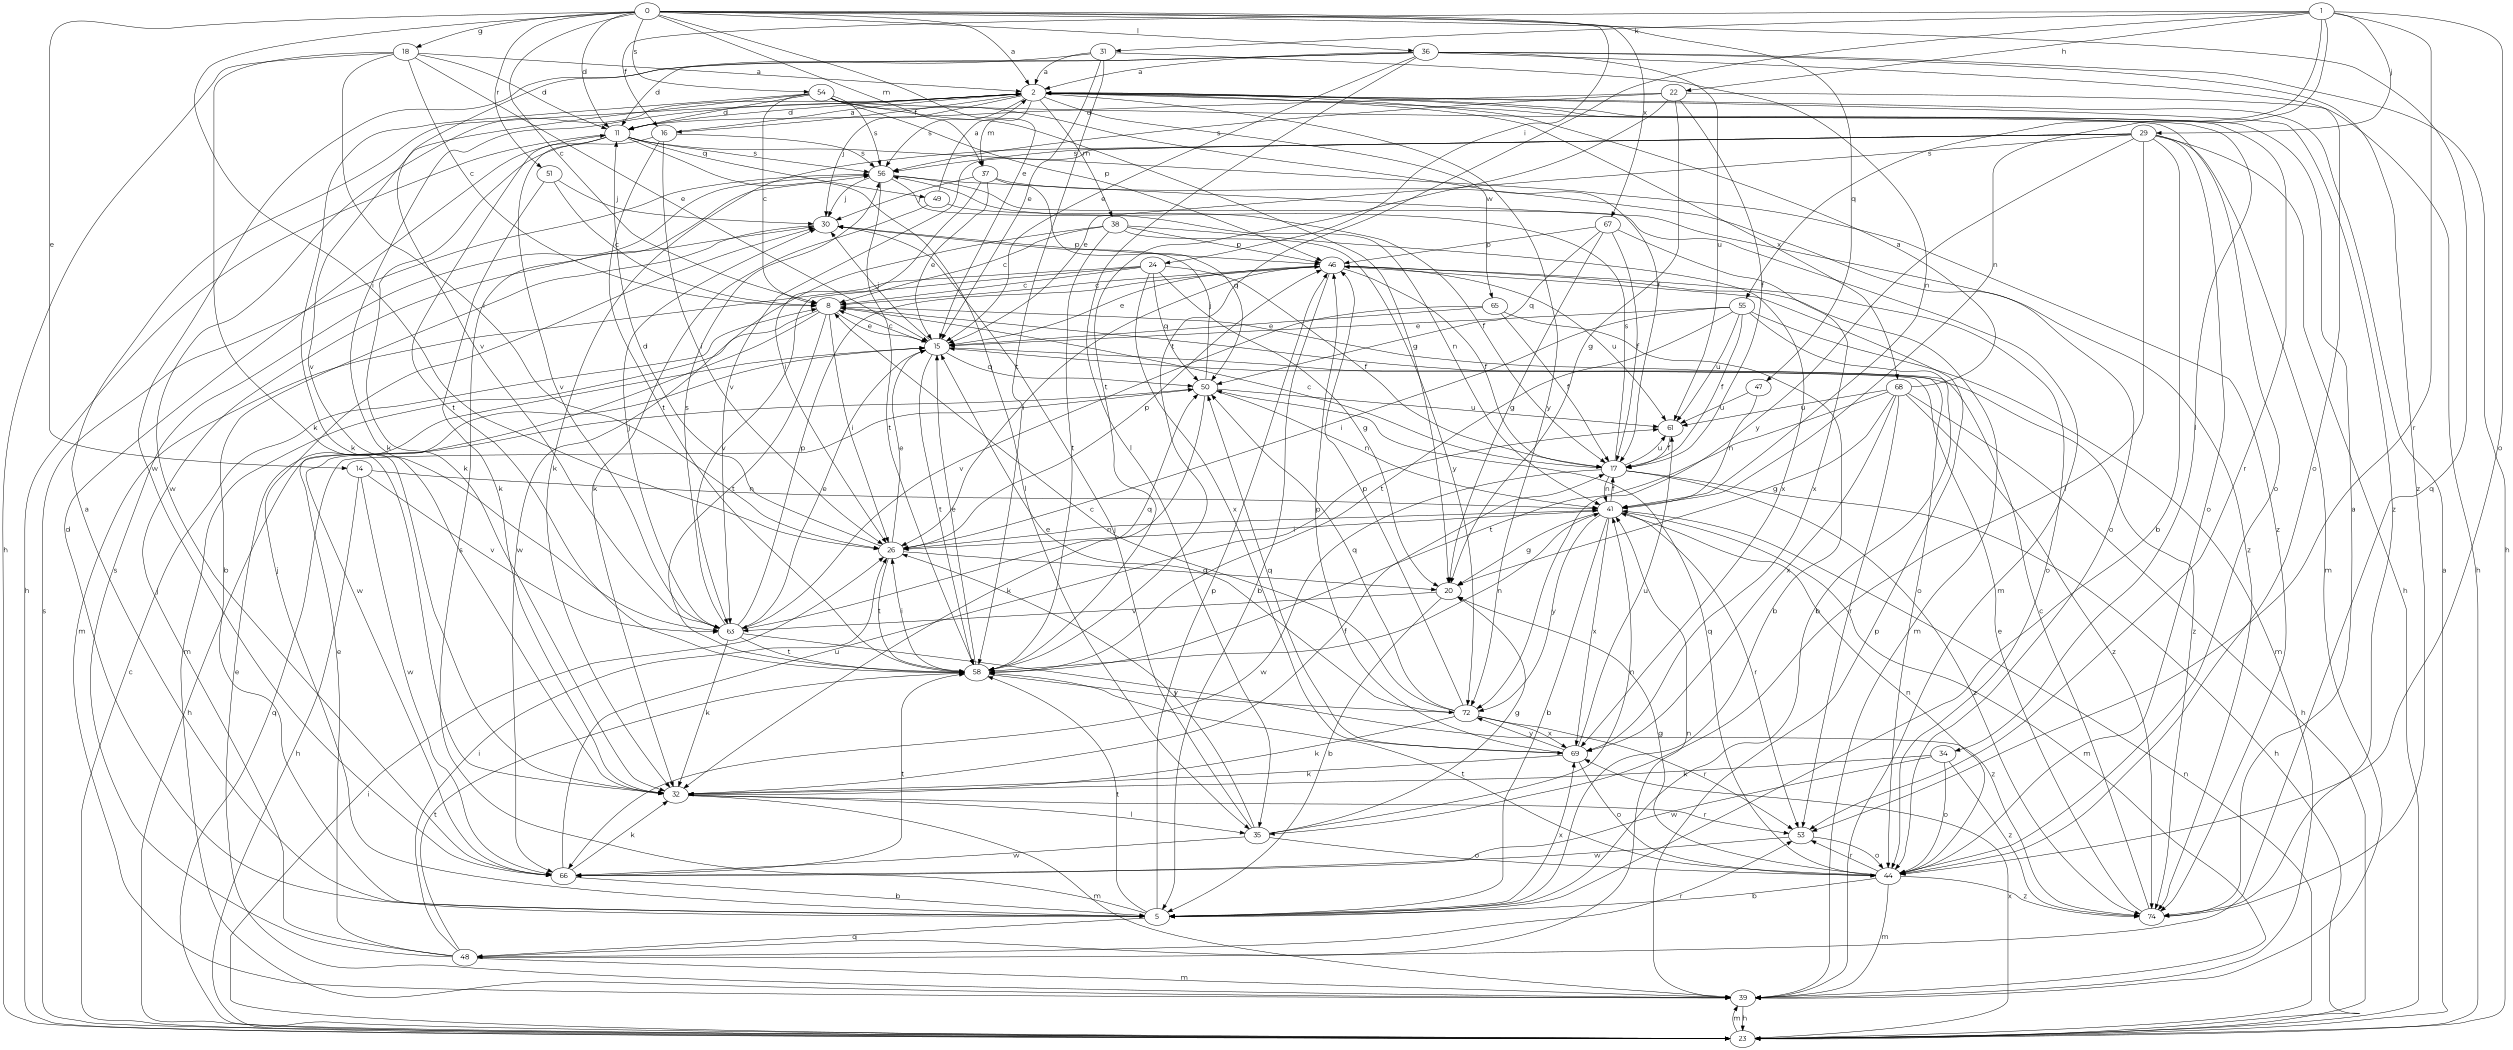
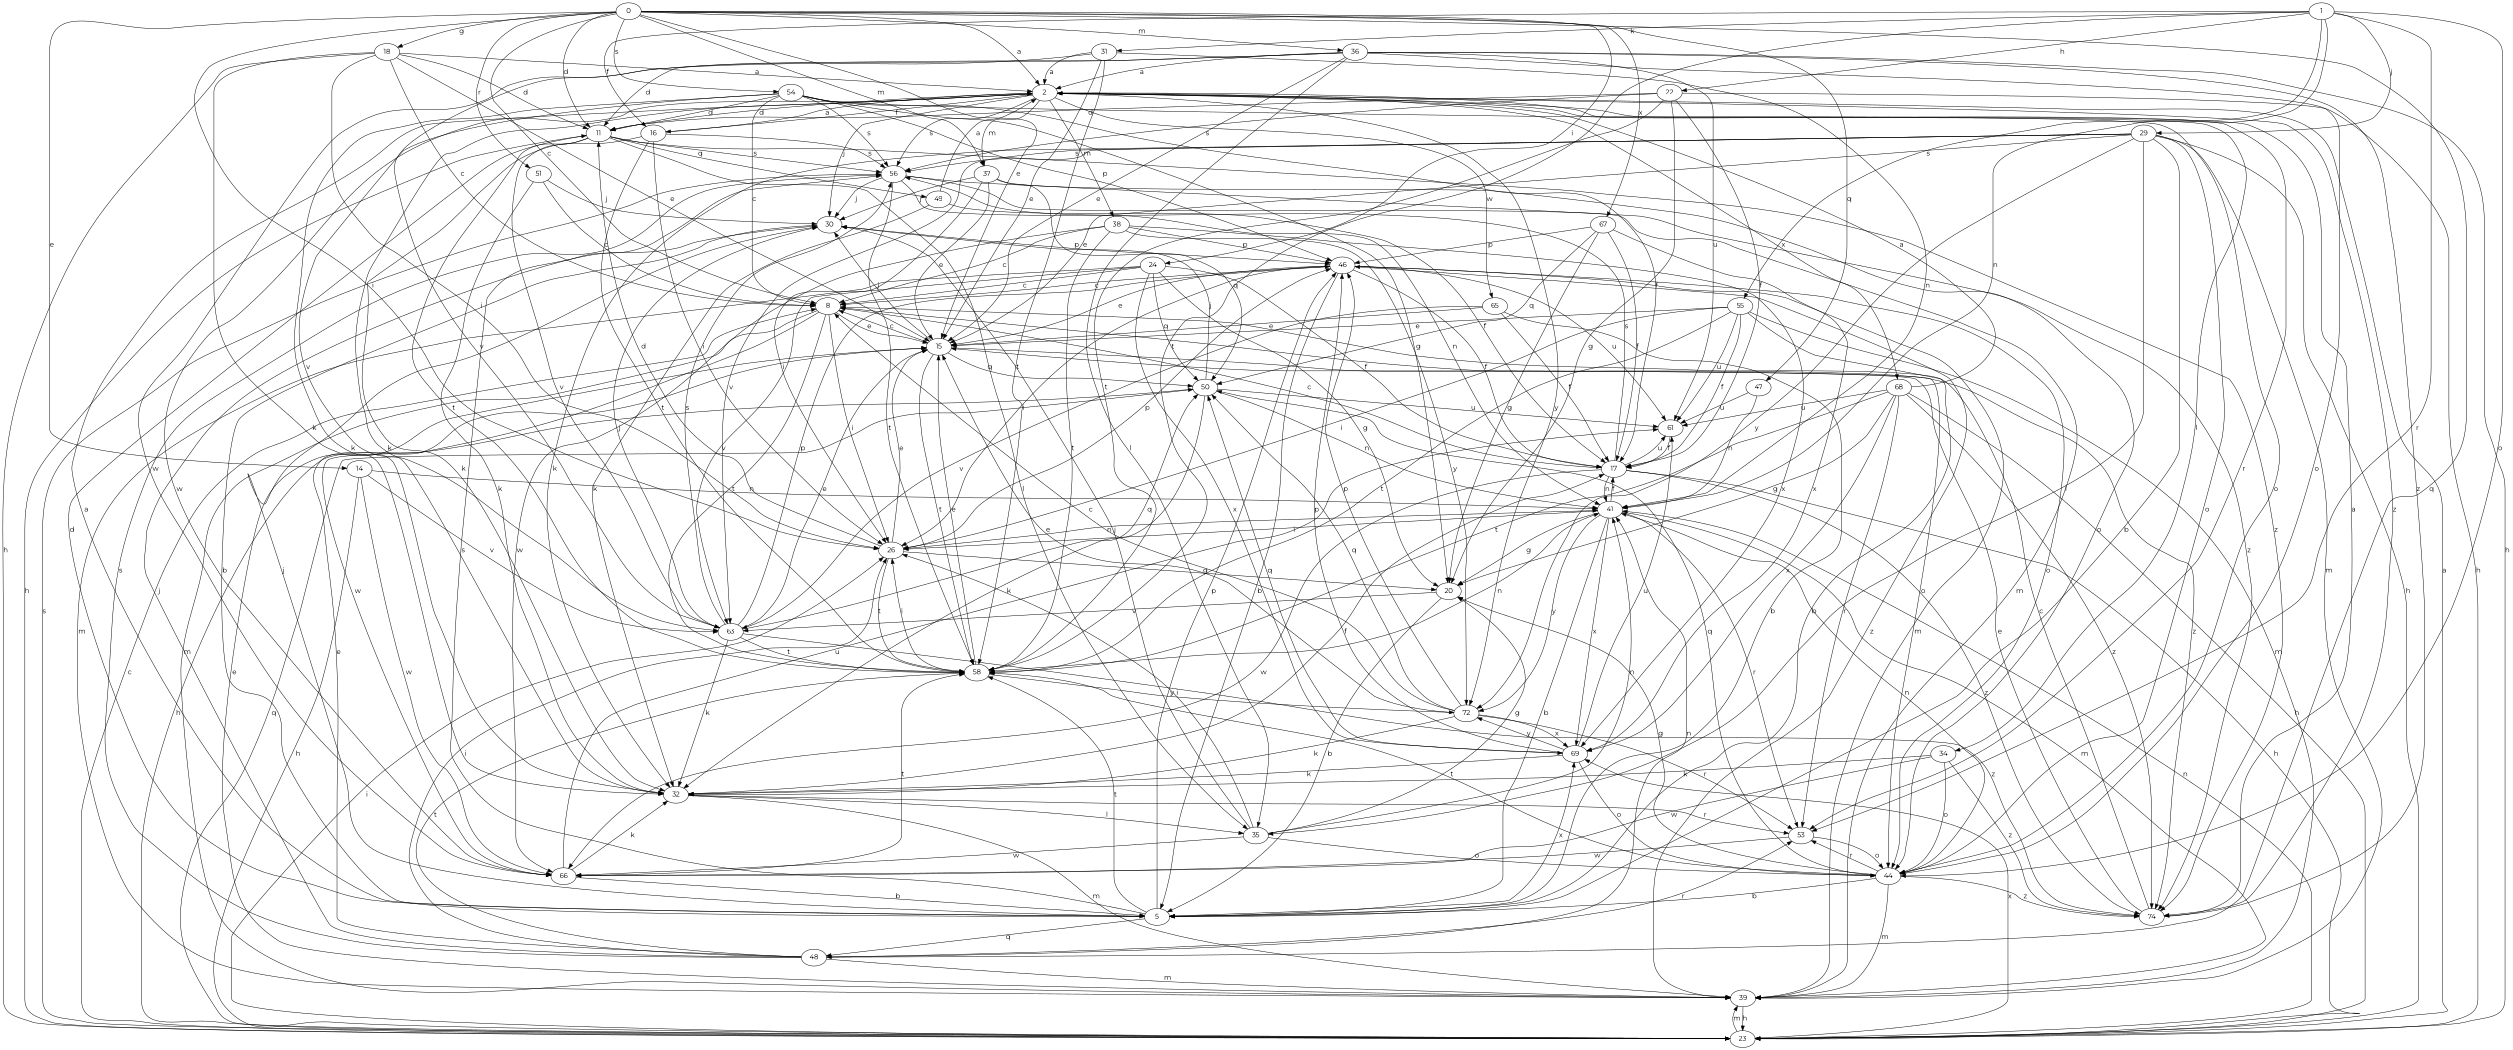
(1138, 32) -> (1142, 32)
(1877, 632) -> (1872, 632)
